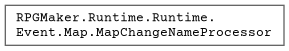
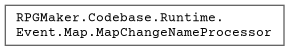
(145, 25) -> (145, 25)
